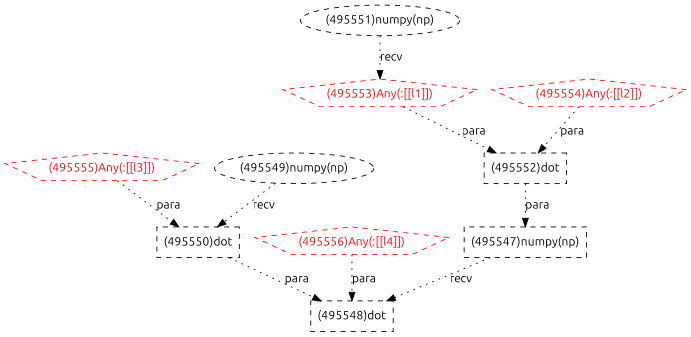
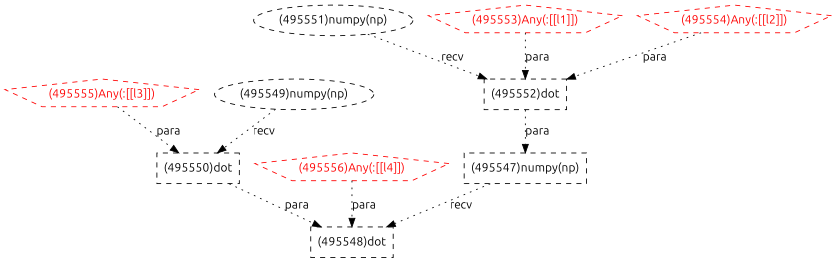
(380, 53) -> (423, 55)
